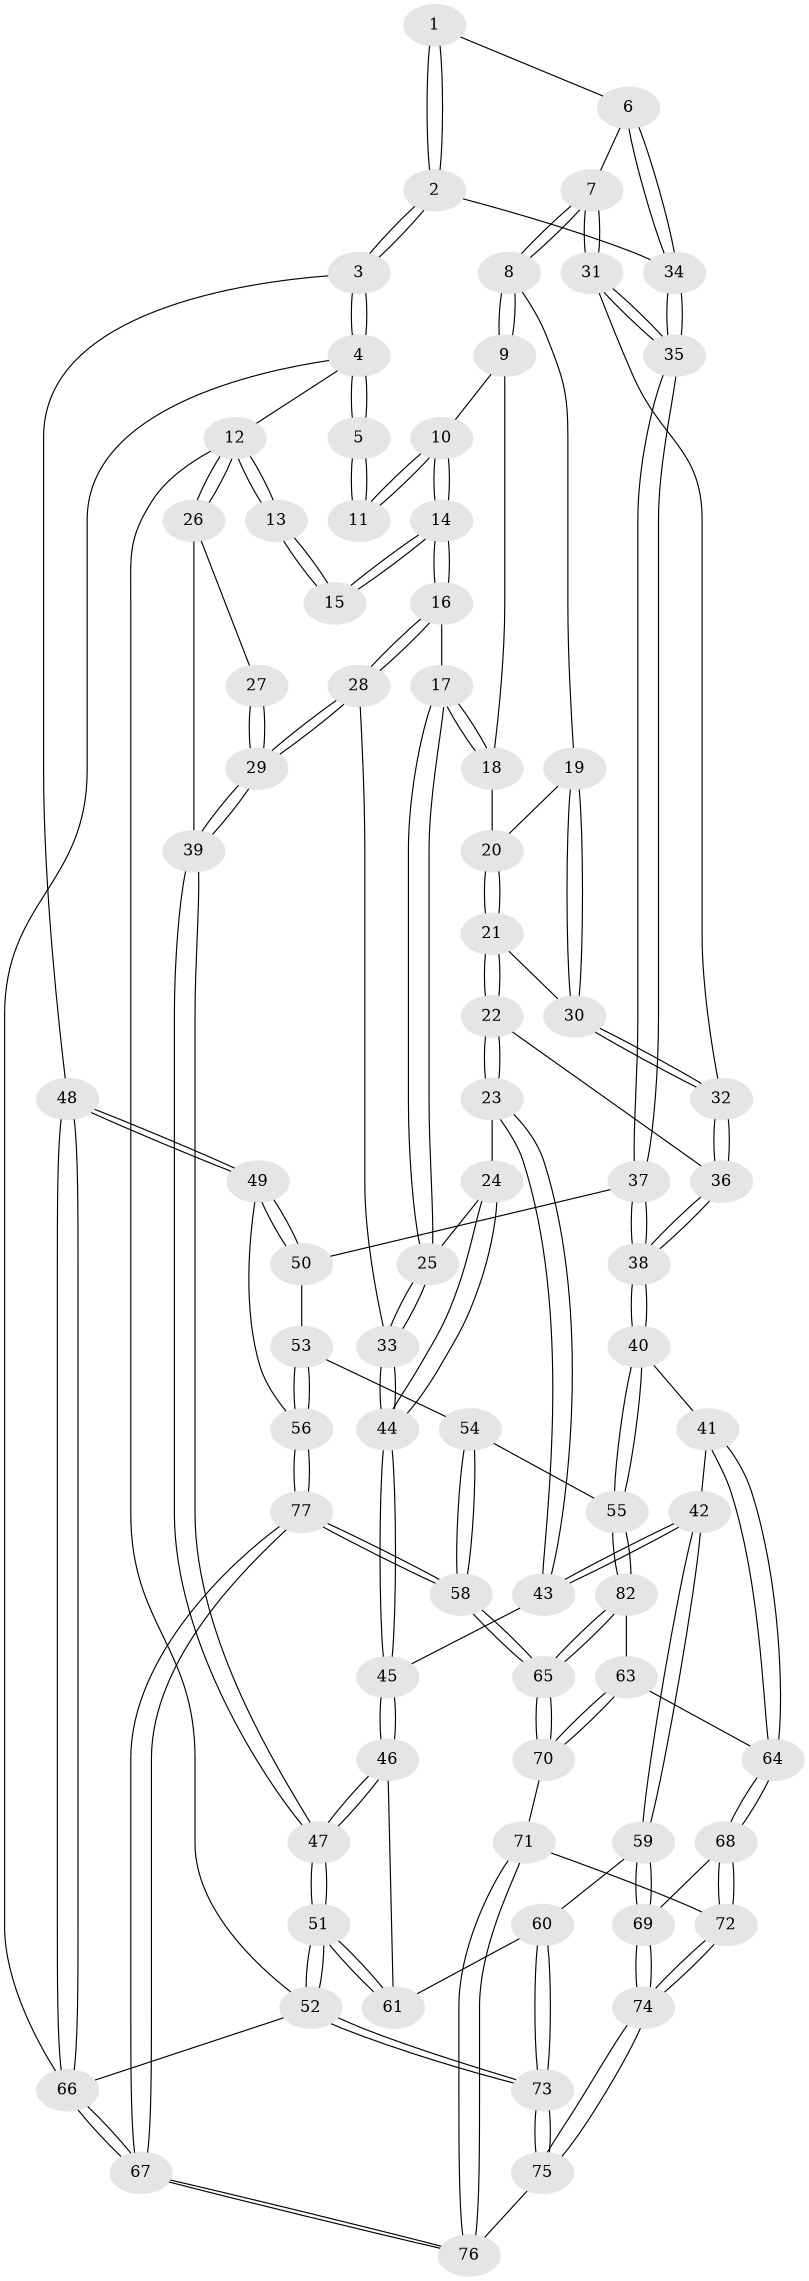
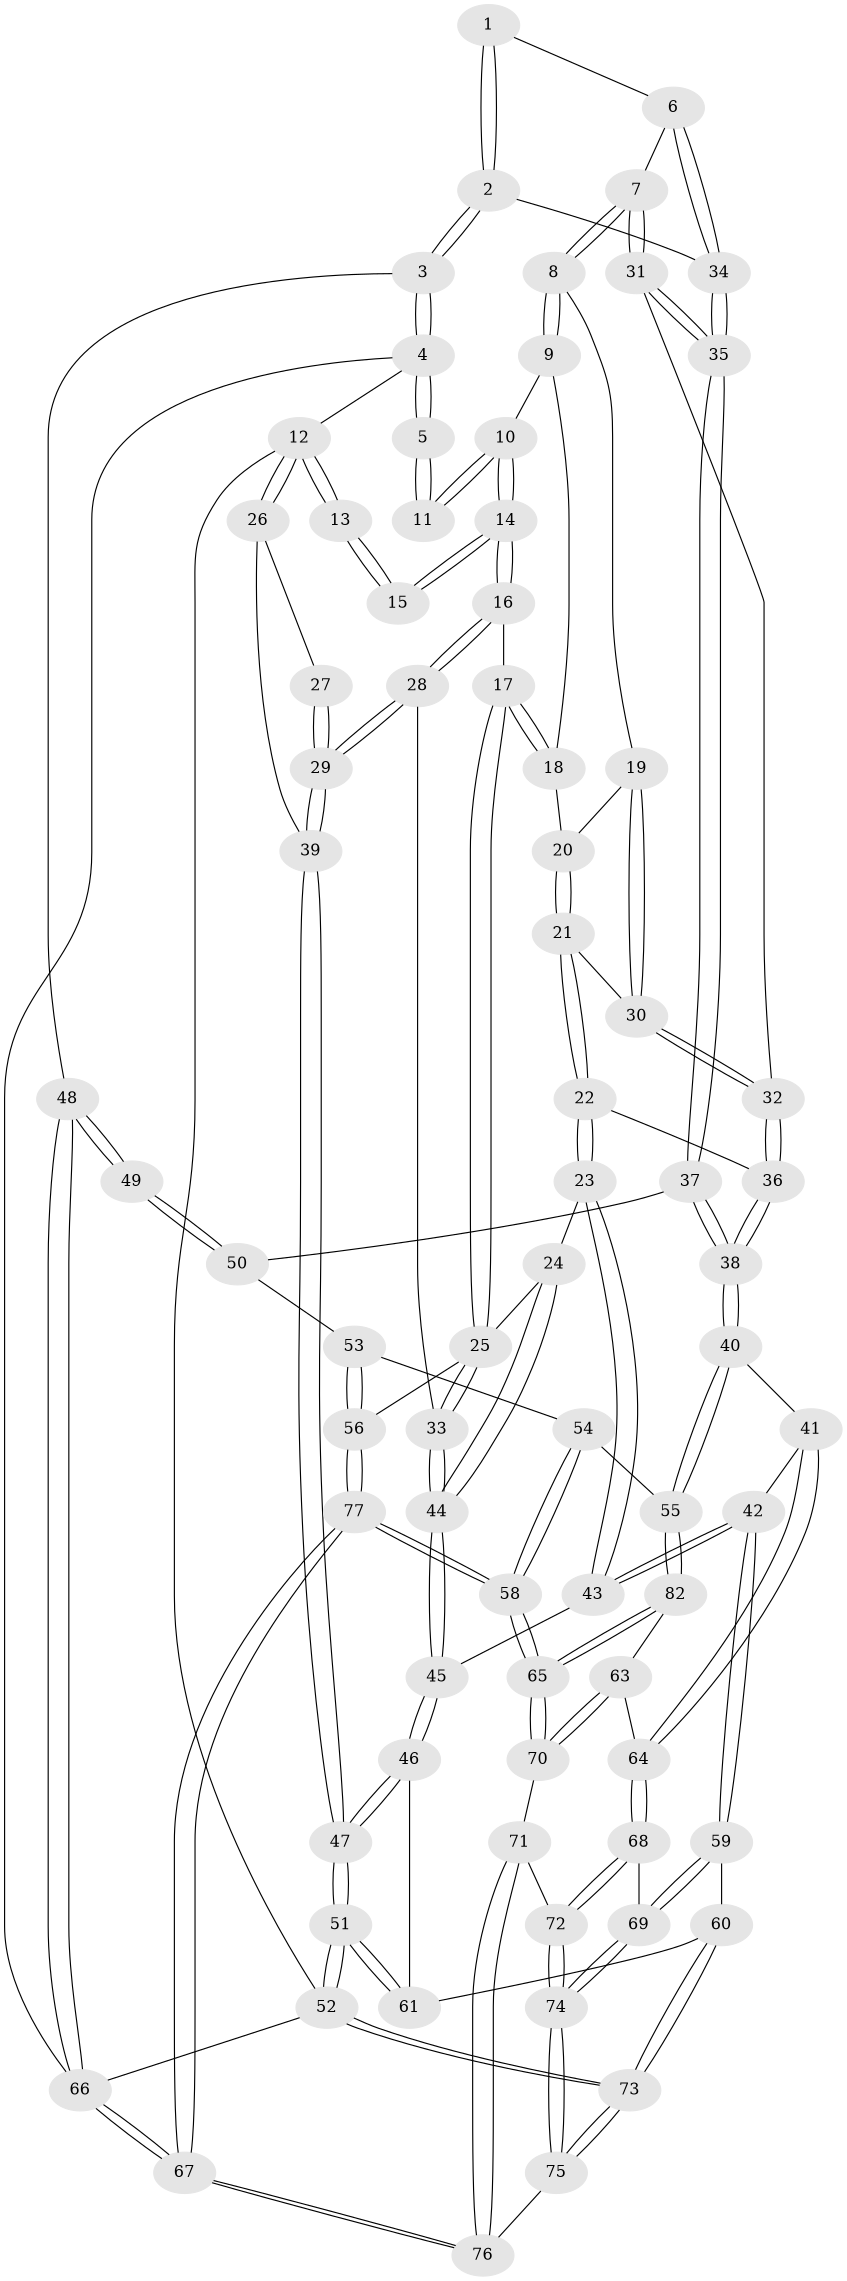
(250, 1311) -> (417, 1388)
